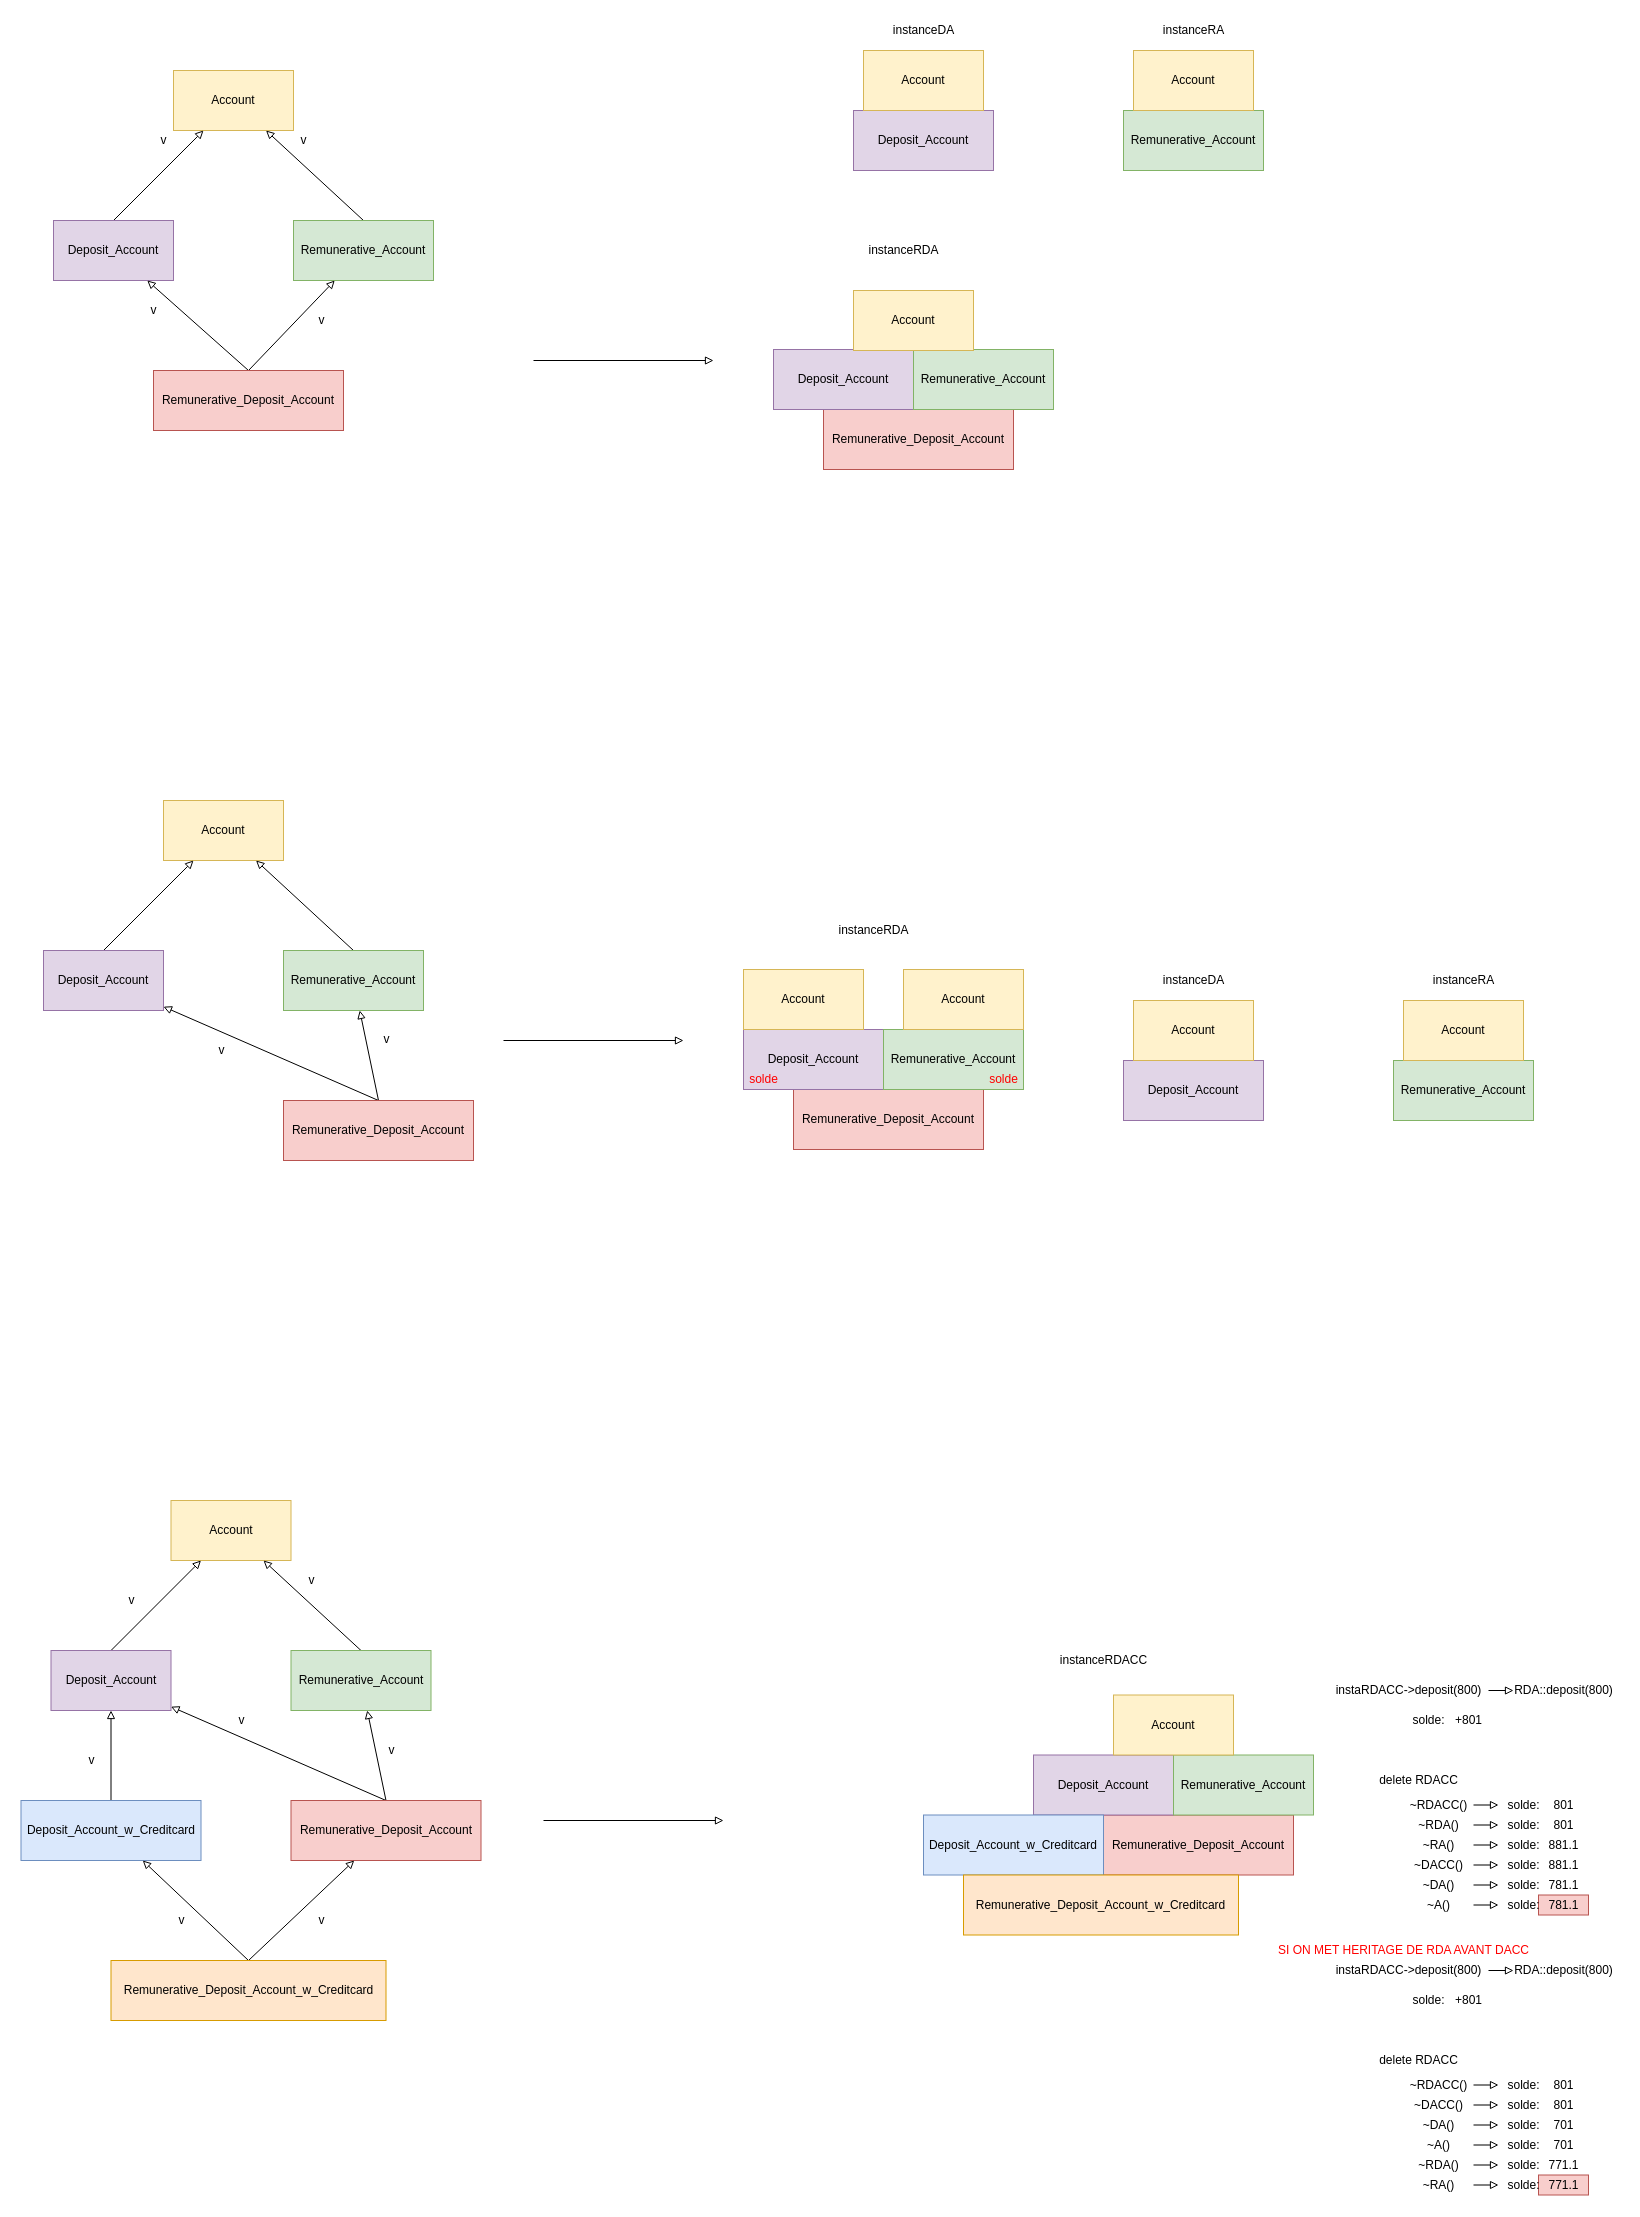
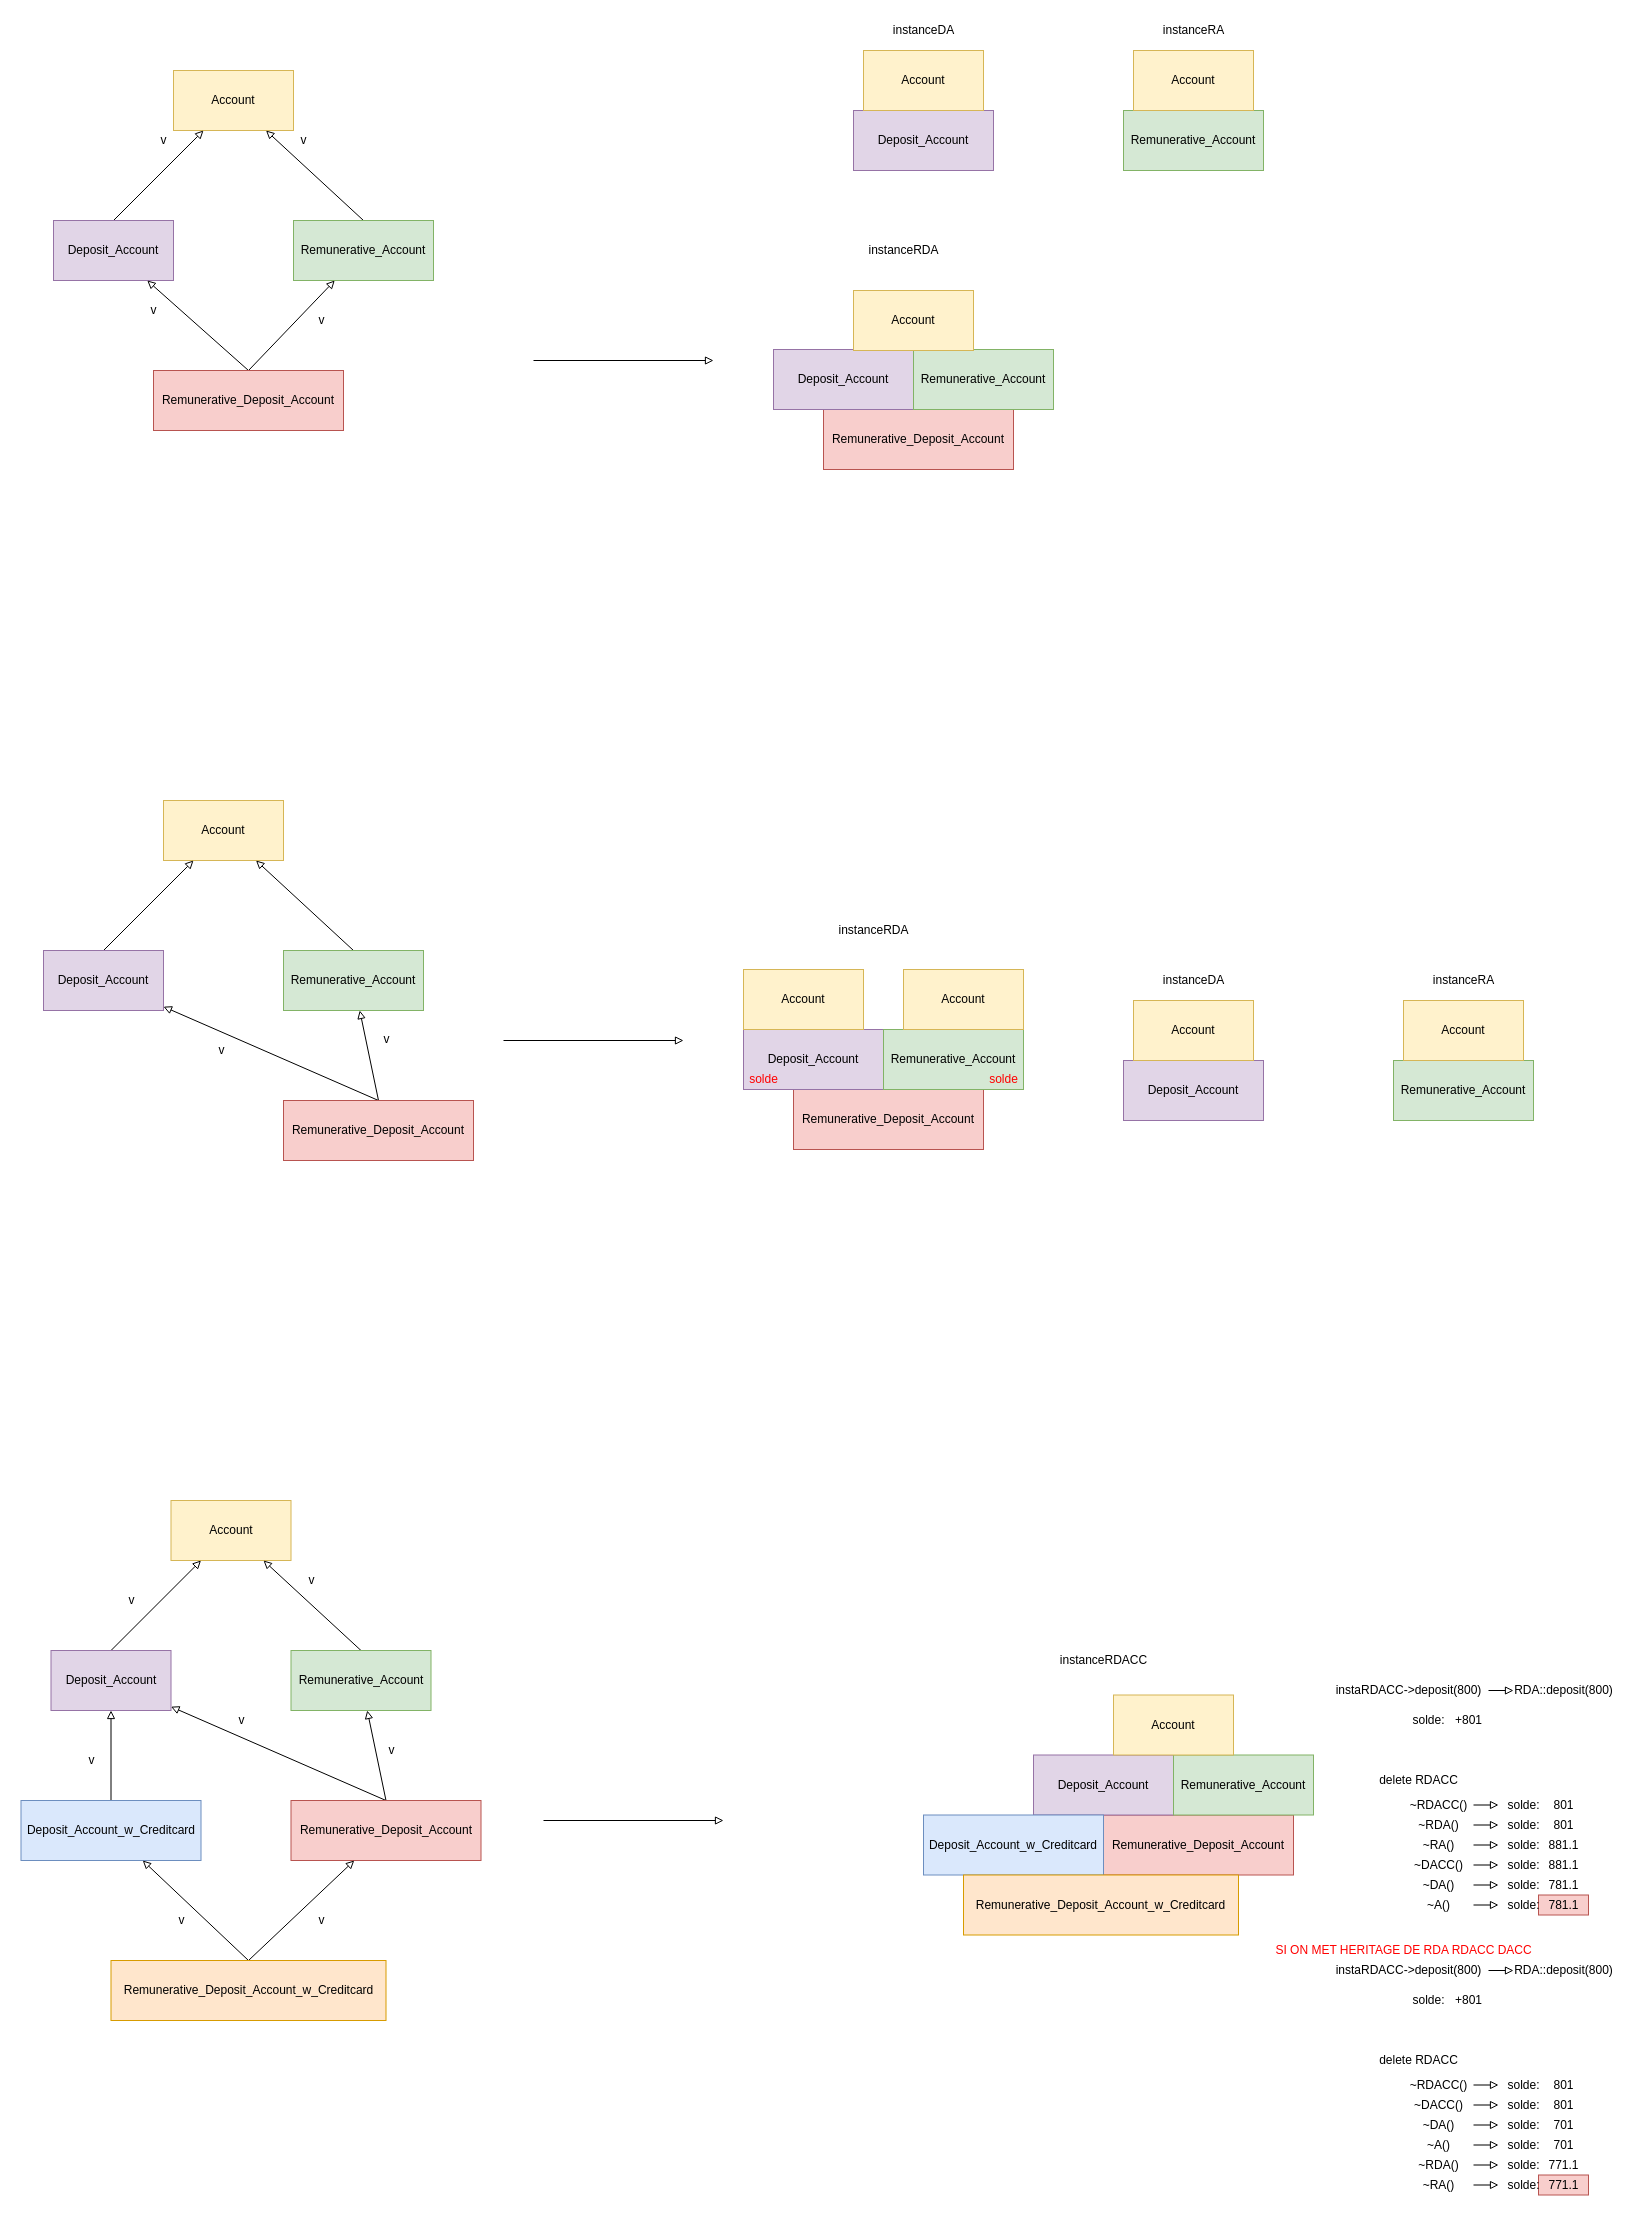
(1404, 1951) -> (1404, 1951)
